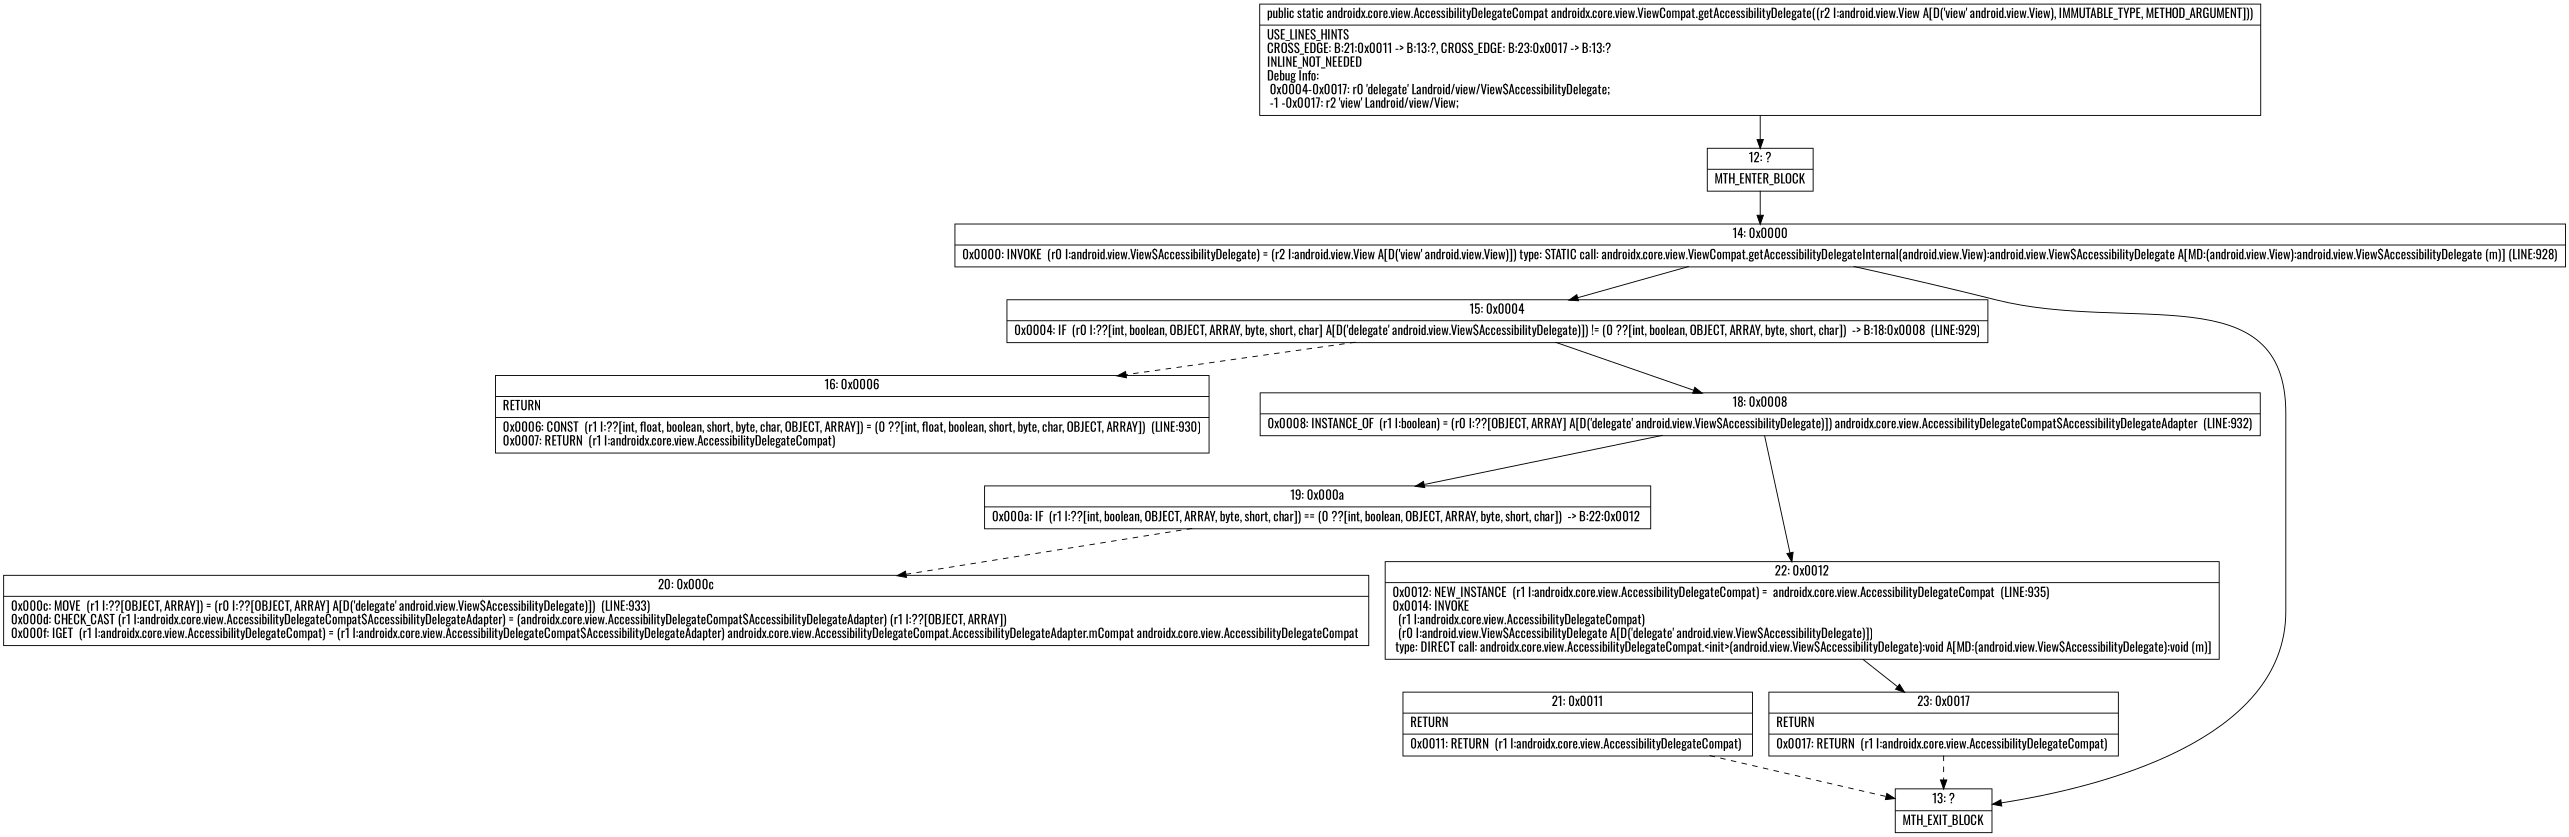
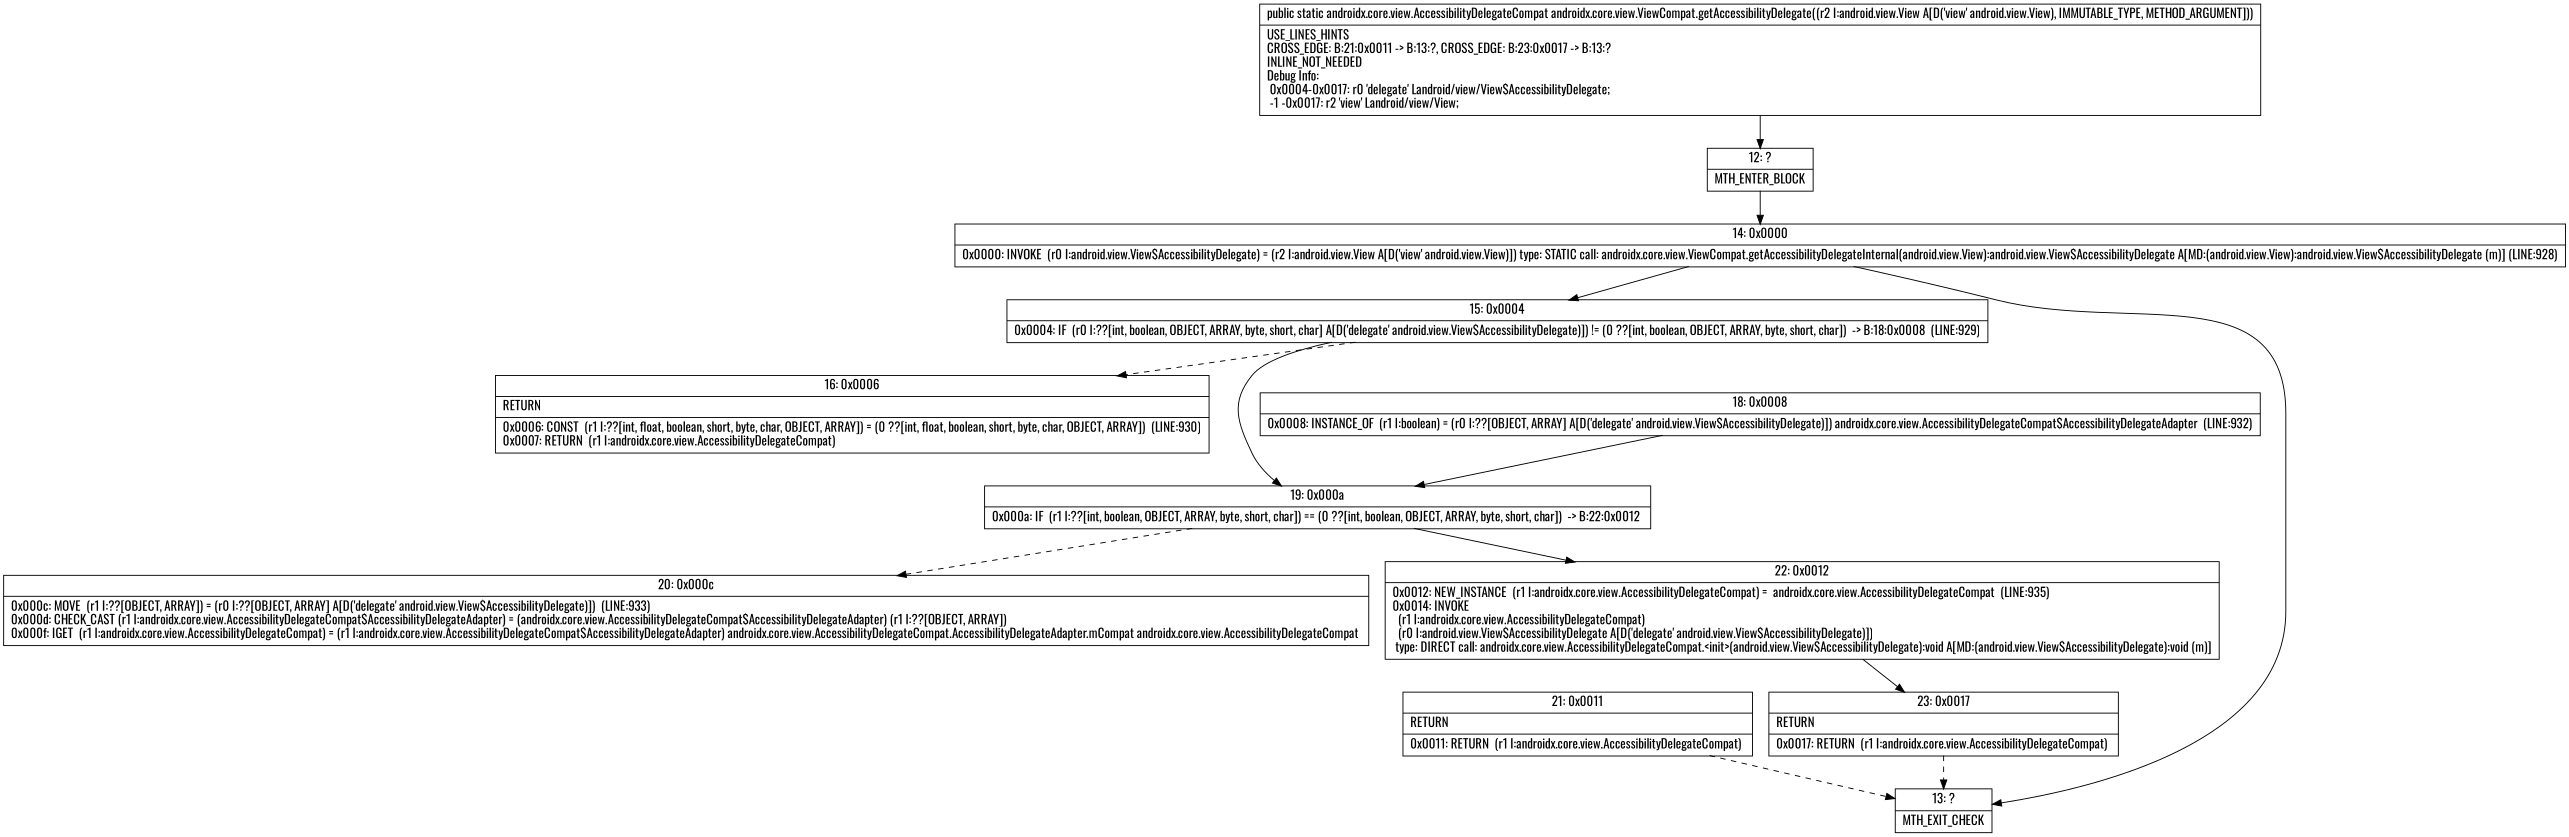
(1625, 366) -> (1244, 389)
(1777, 494) -> (1490, 544)
(1943, 821) -> (1944, 821)
